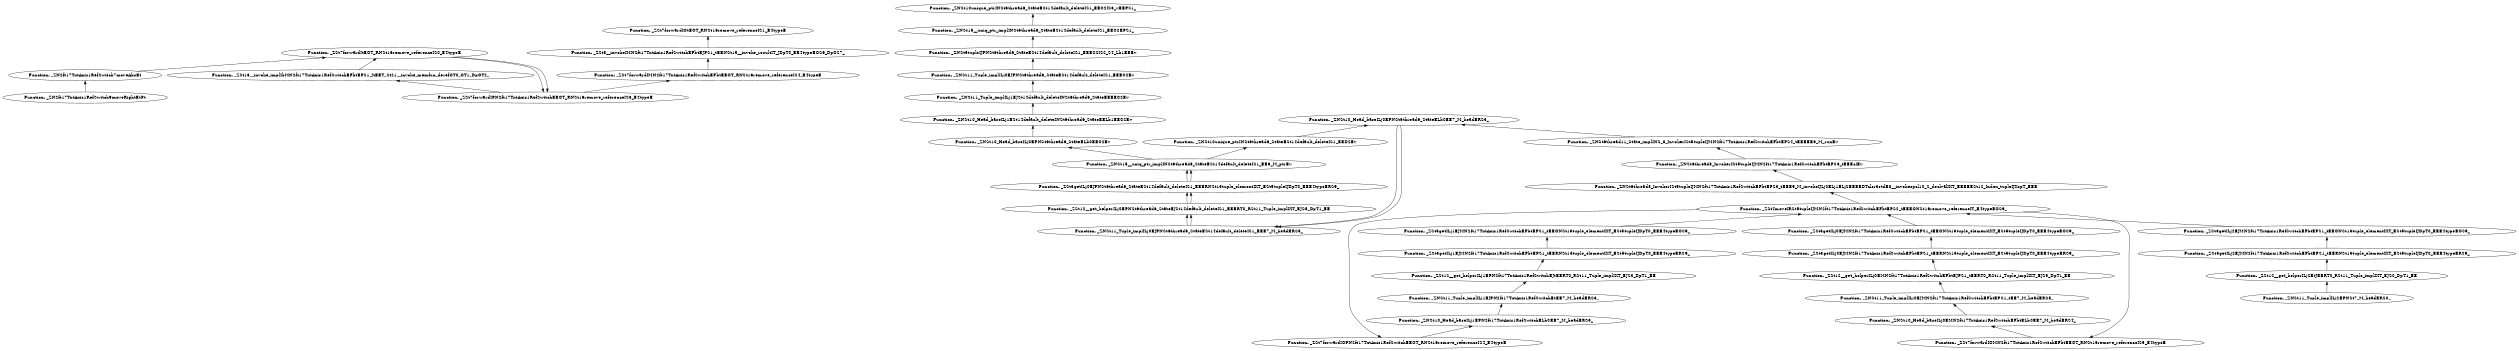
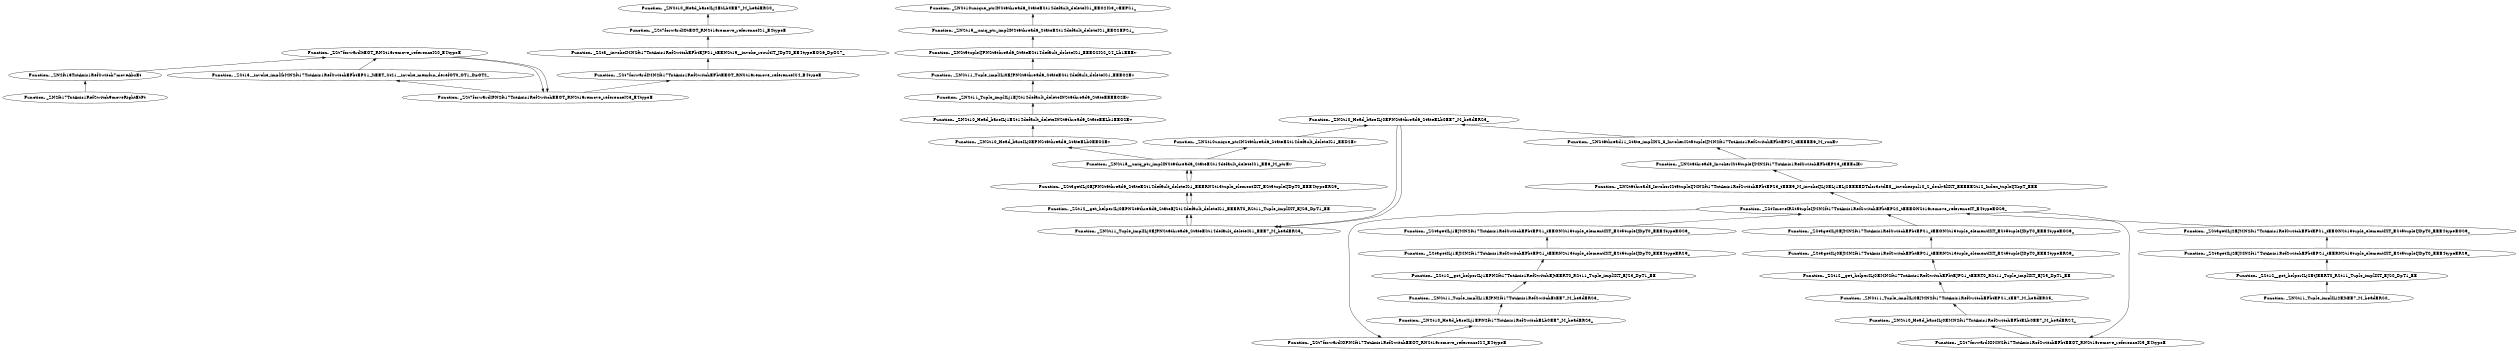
none -> (708, 8)
(85, 75) -> (85, 75)
(2327, 298) -> (2327, 298)
